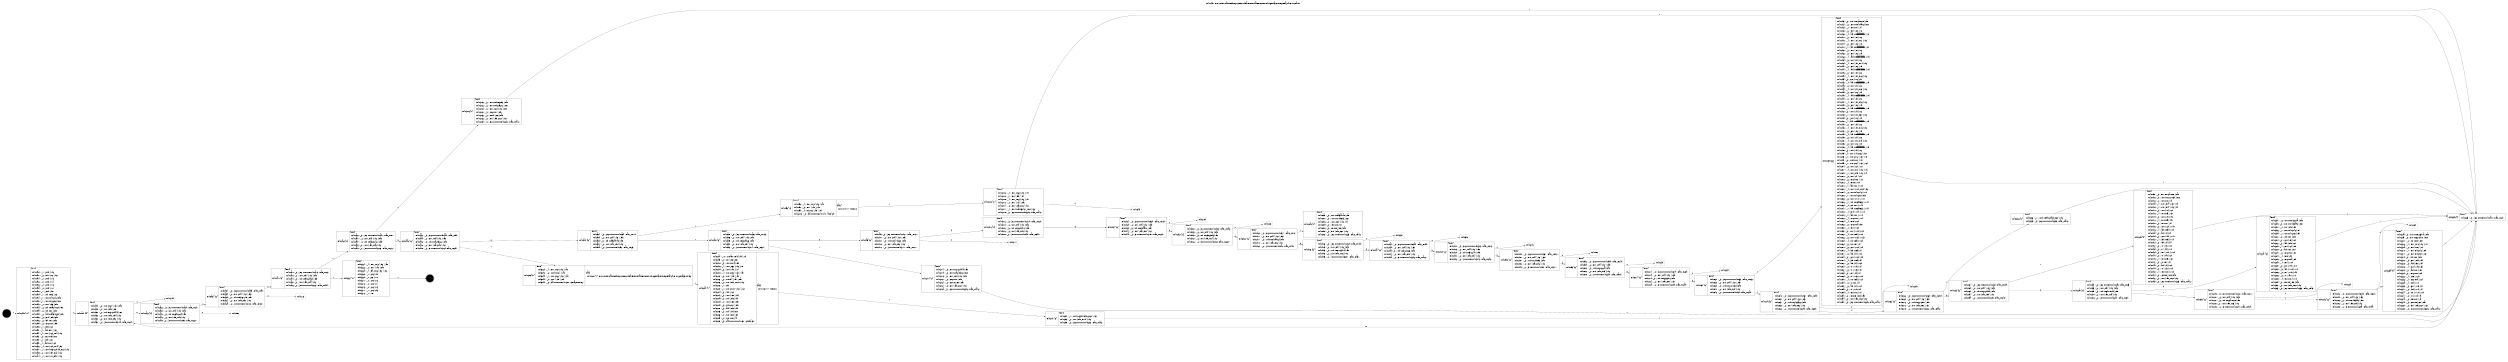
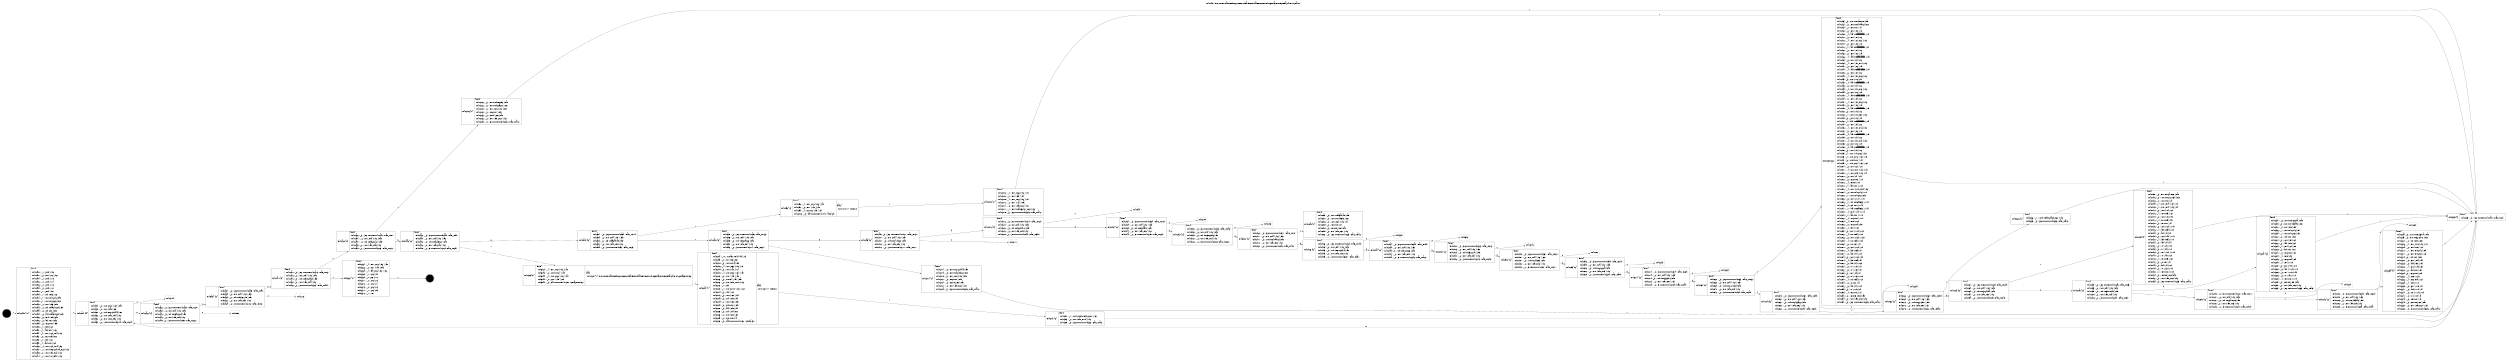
(1087, 207) -> (1087, 217)
